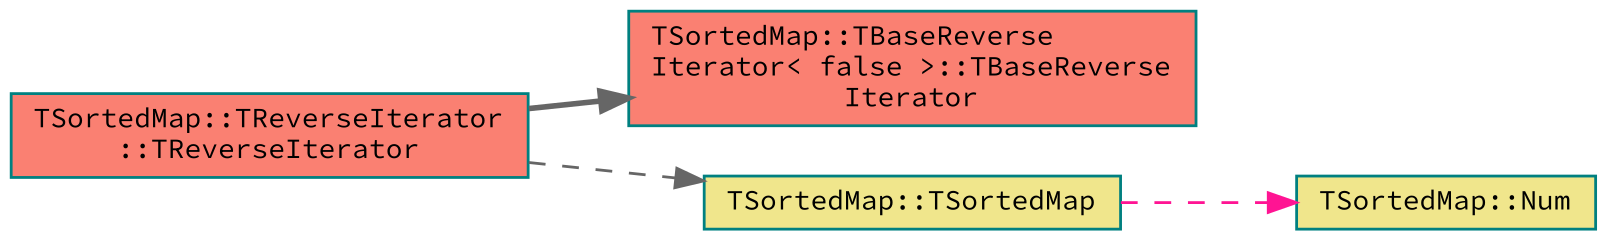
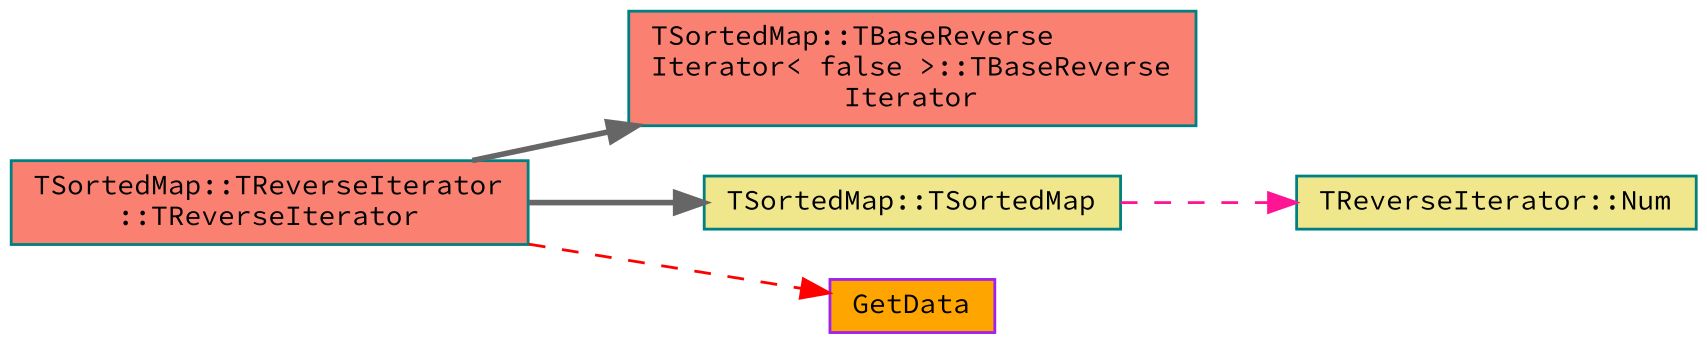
(602, 170) -> (602, 203)
(1446, 203) -> (1496, 203)
none -> (912, 306)
